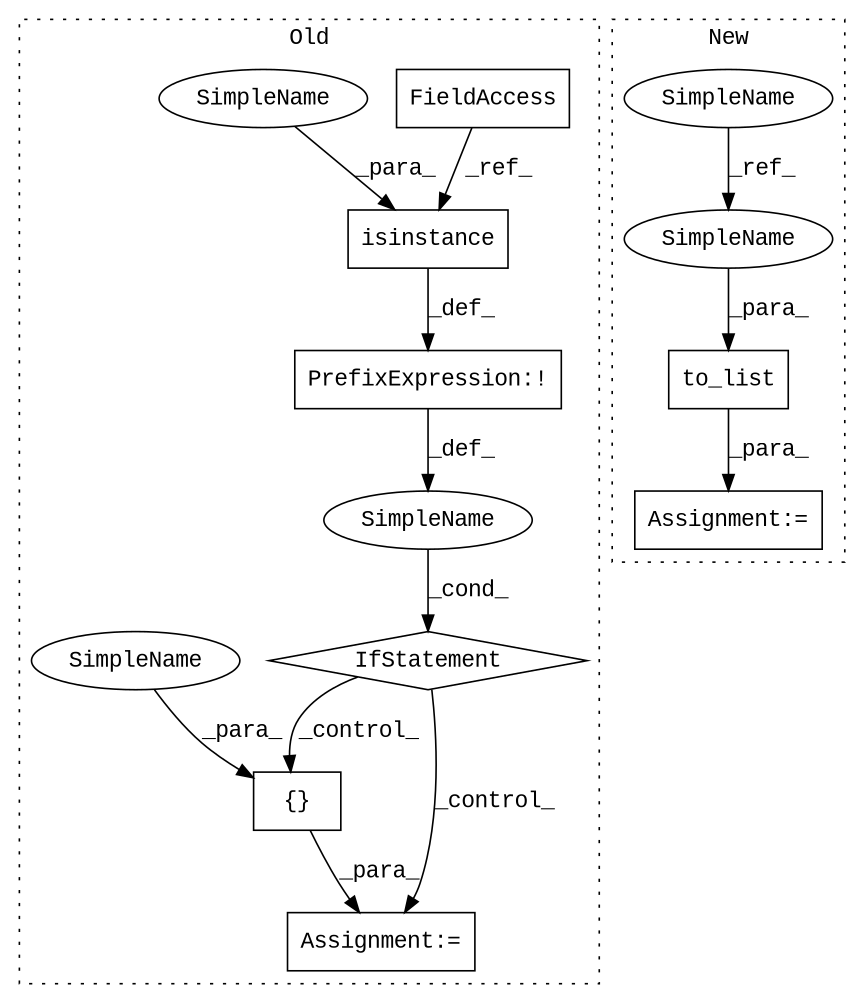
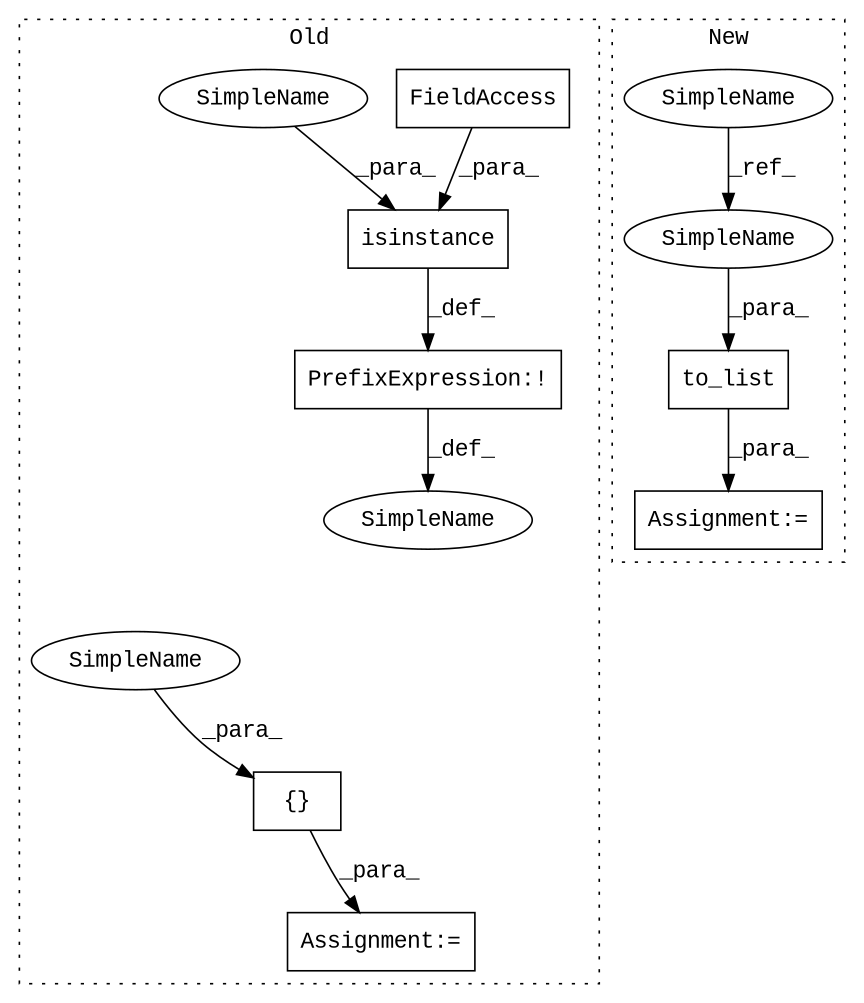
(499, 169) -> (499, 169)
(428, 661) -> none
